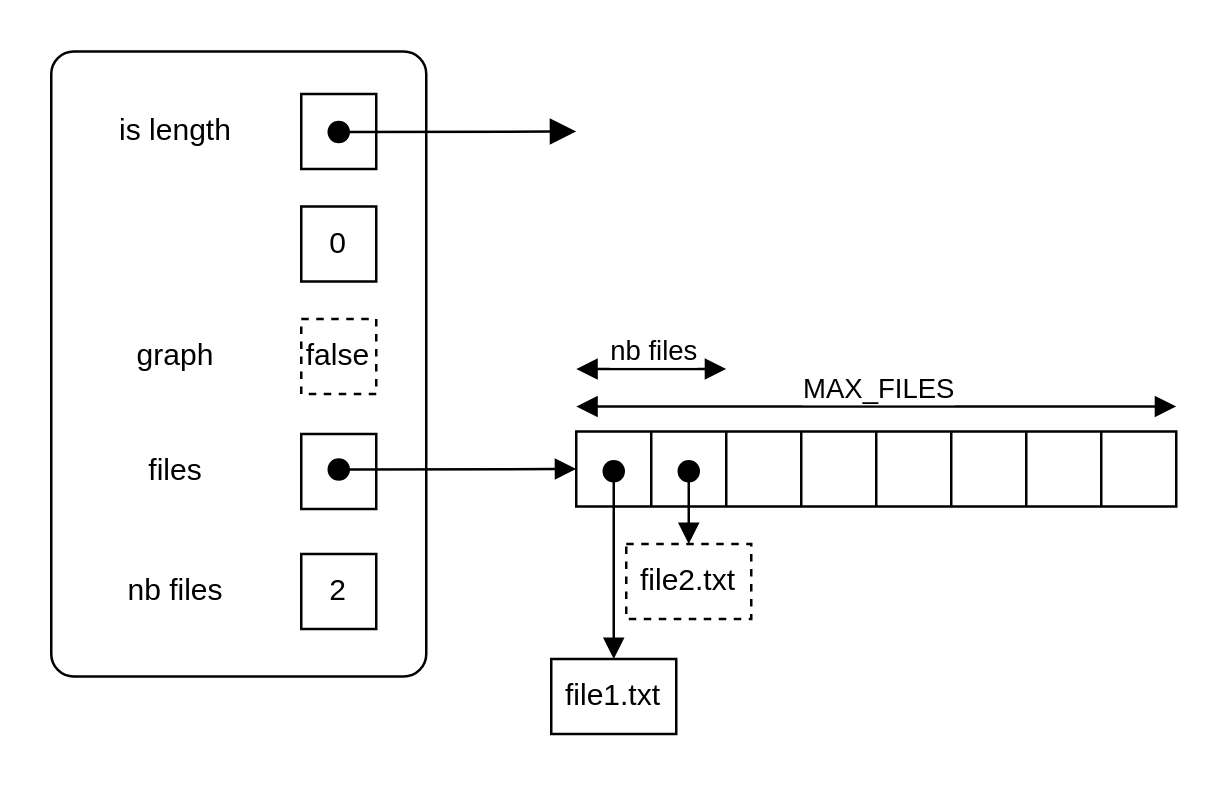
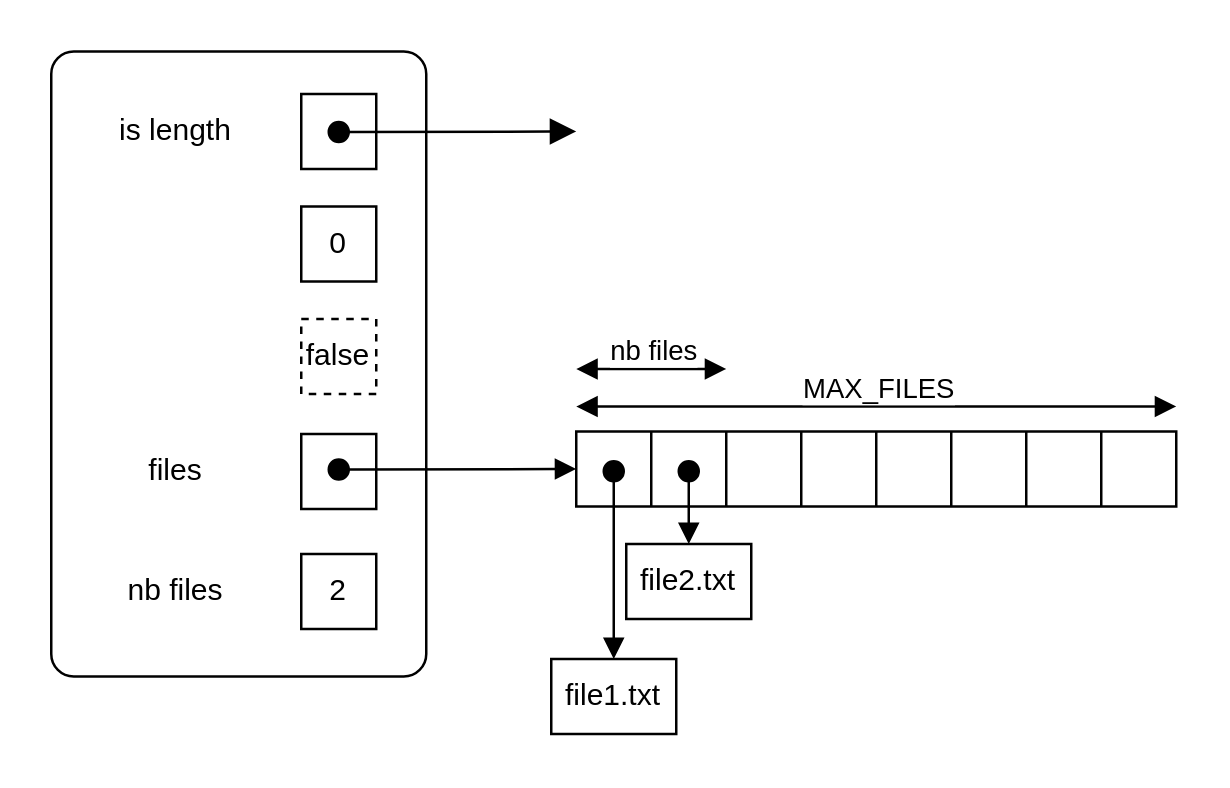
(176, 356) -> none
(689, 581) -> (689, 581)
